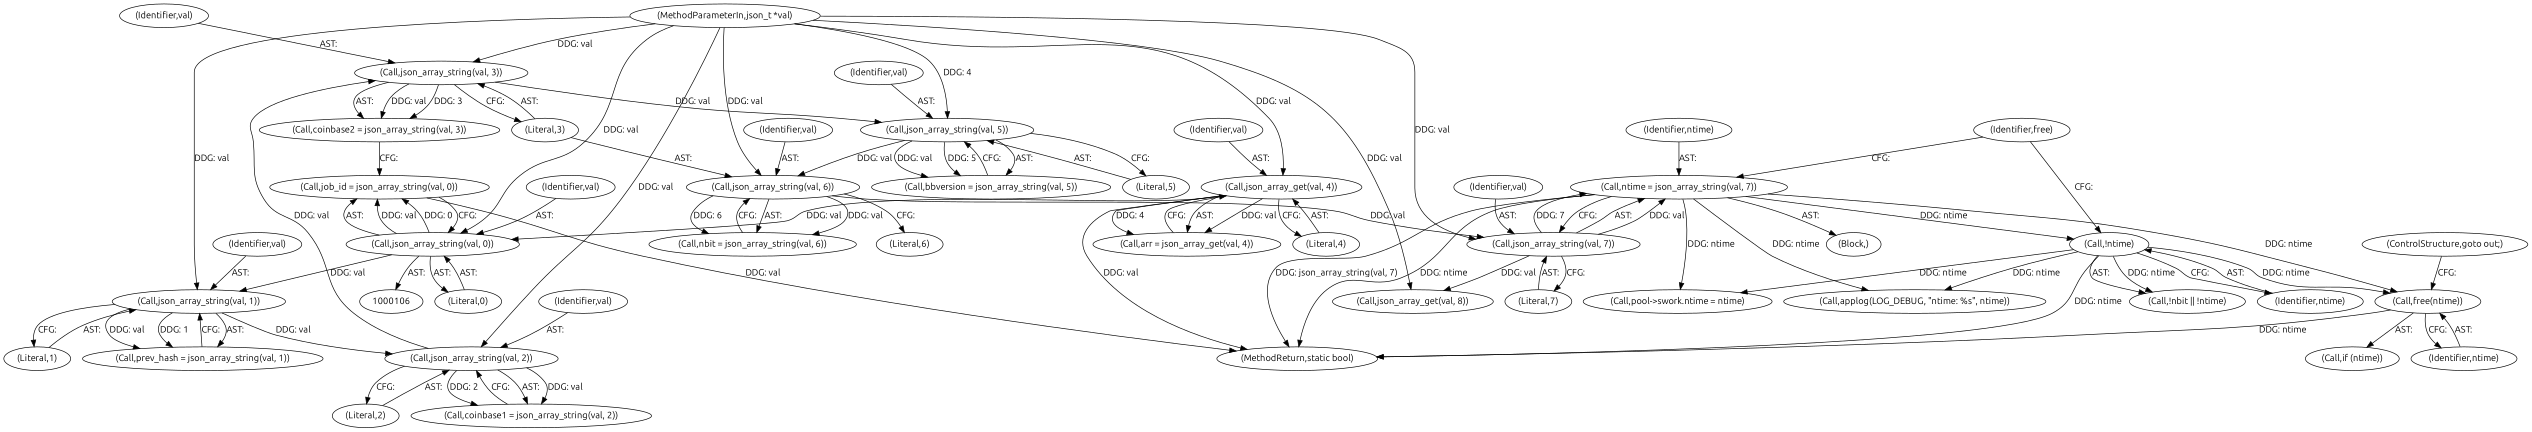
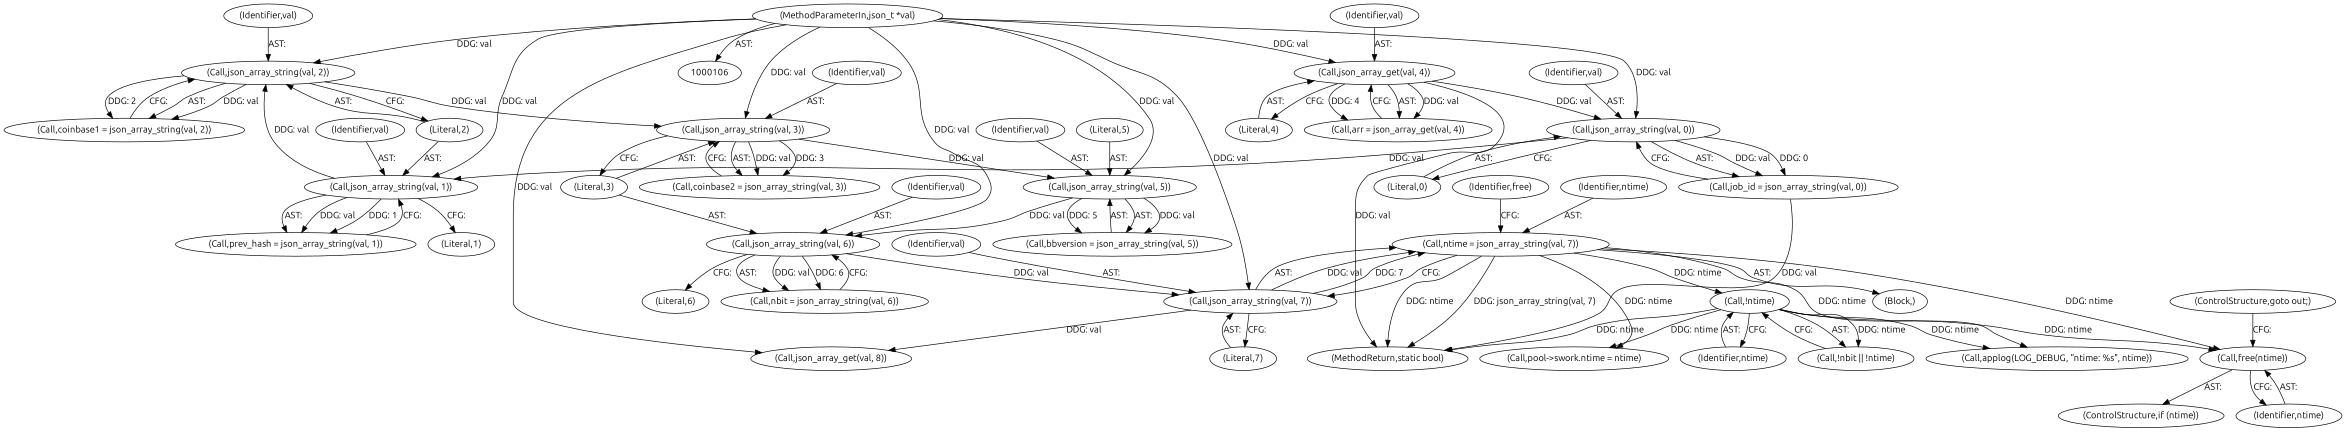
(958, 73) -> (1157, 101)
(1089, 145) -> none
(380, 155) -> (707, 162)
(993, 159) -> (1121, 216)
(2064, 185) -> (1795, 335)
(407, 269) -> (734, 40)
(444, 273) -> (1544, 159)
(87, 324) -> (423, 156)
(1888, 343) -> none
(2352, 359) -> (2141, 416)
